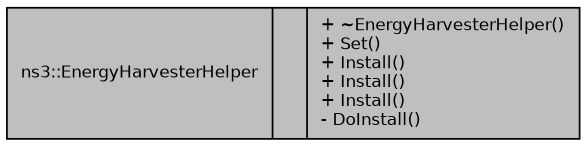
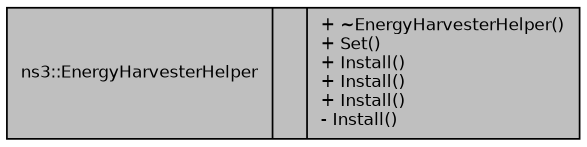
(371, 120) -> (360, 120)
